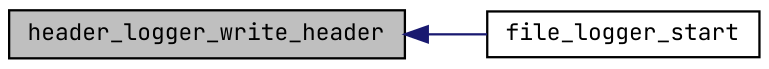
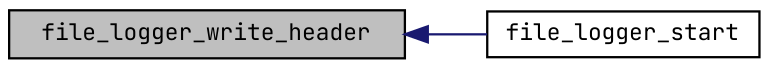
(207, 34) -> (207, 34)
